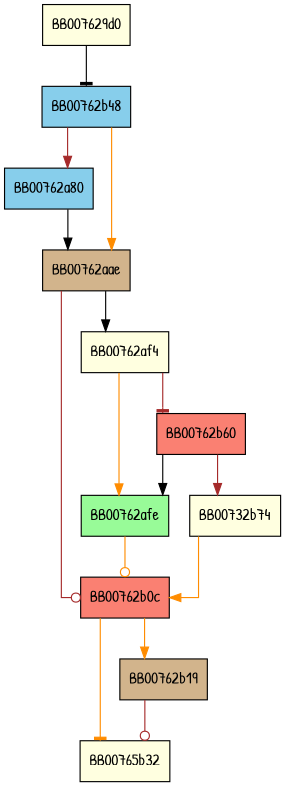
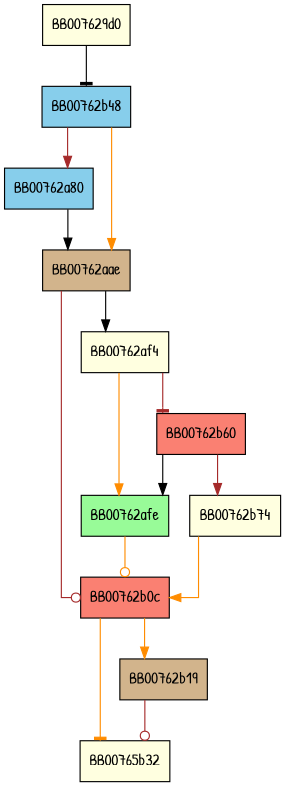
(235, 516) -> (235, 516)
